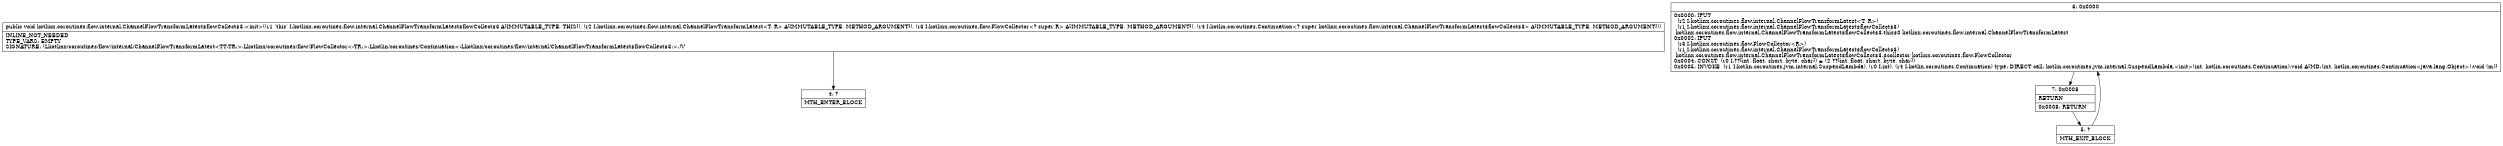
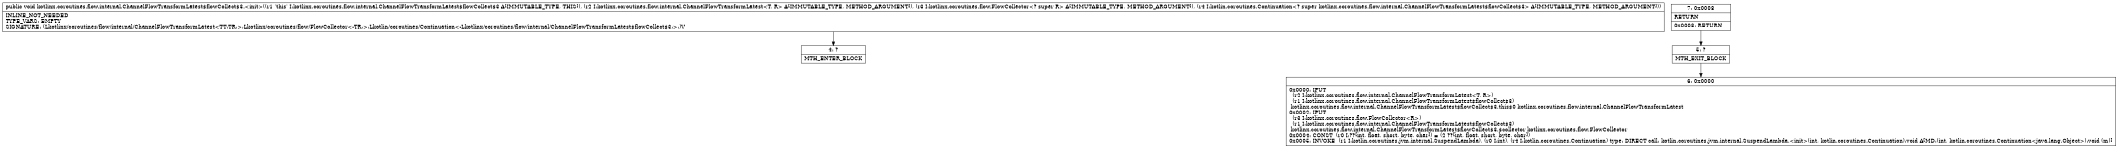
(2073, 77) -> none
